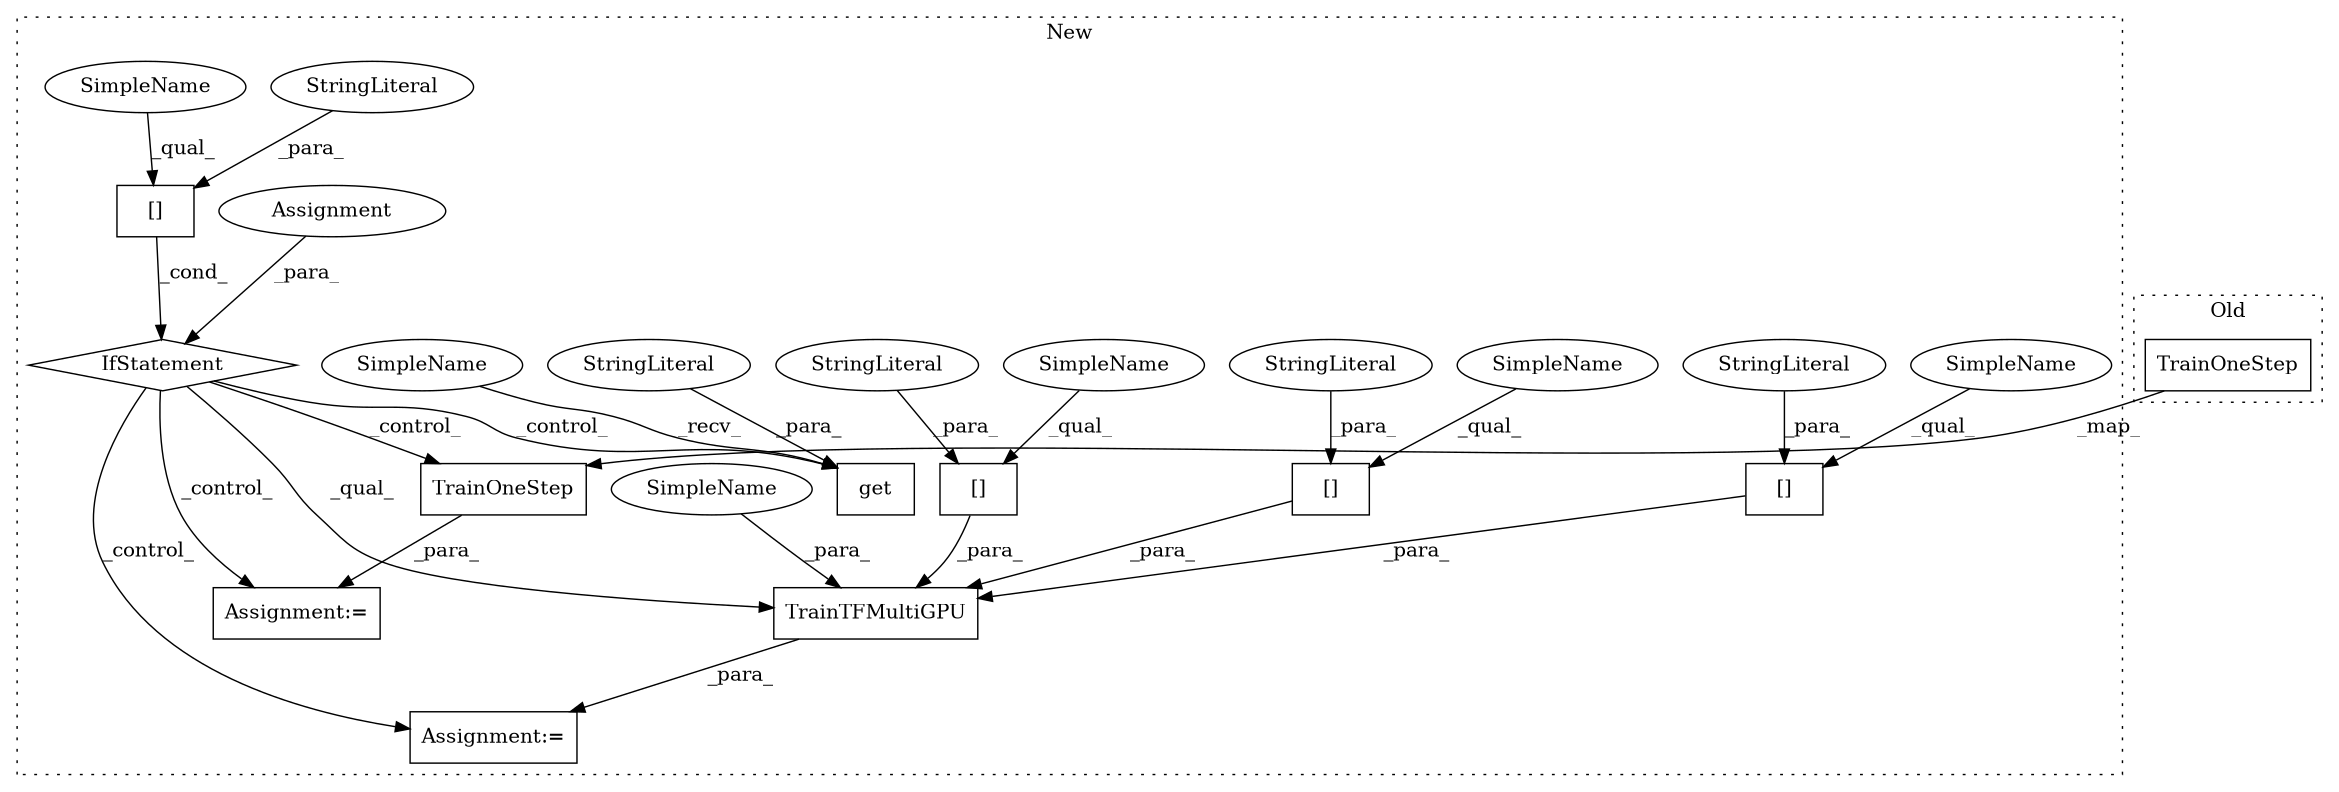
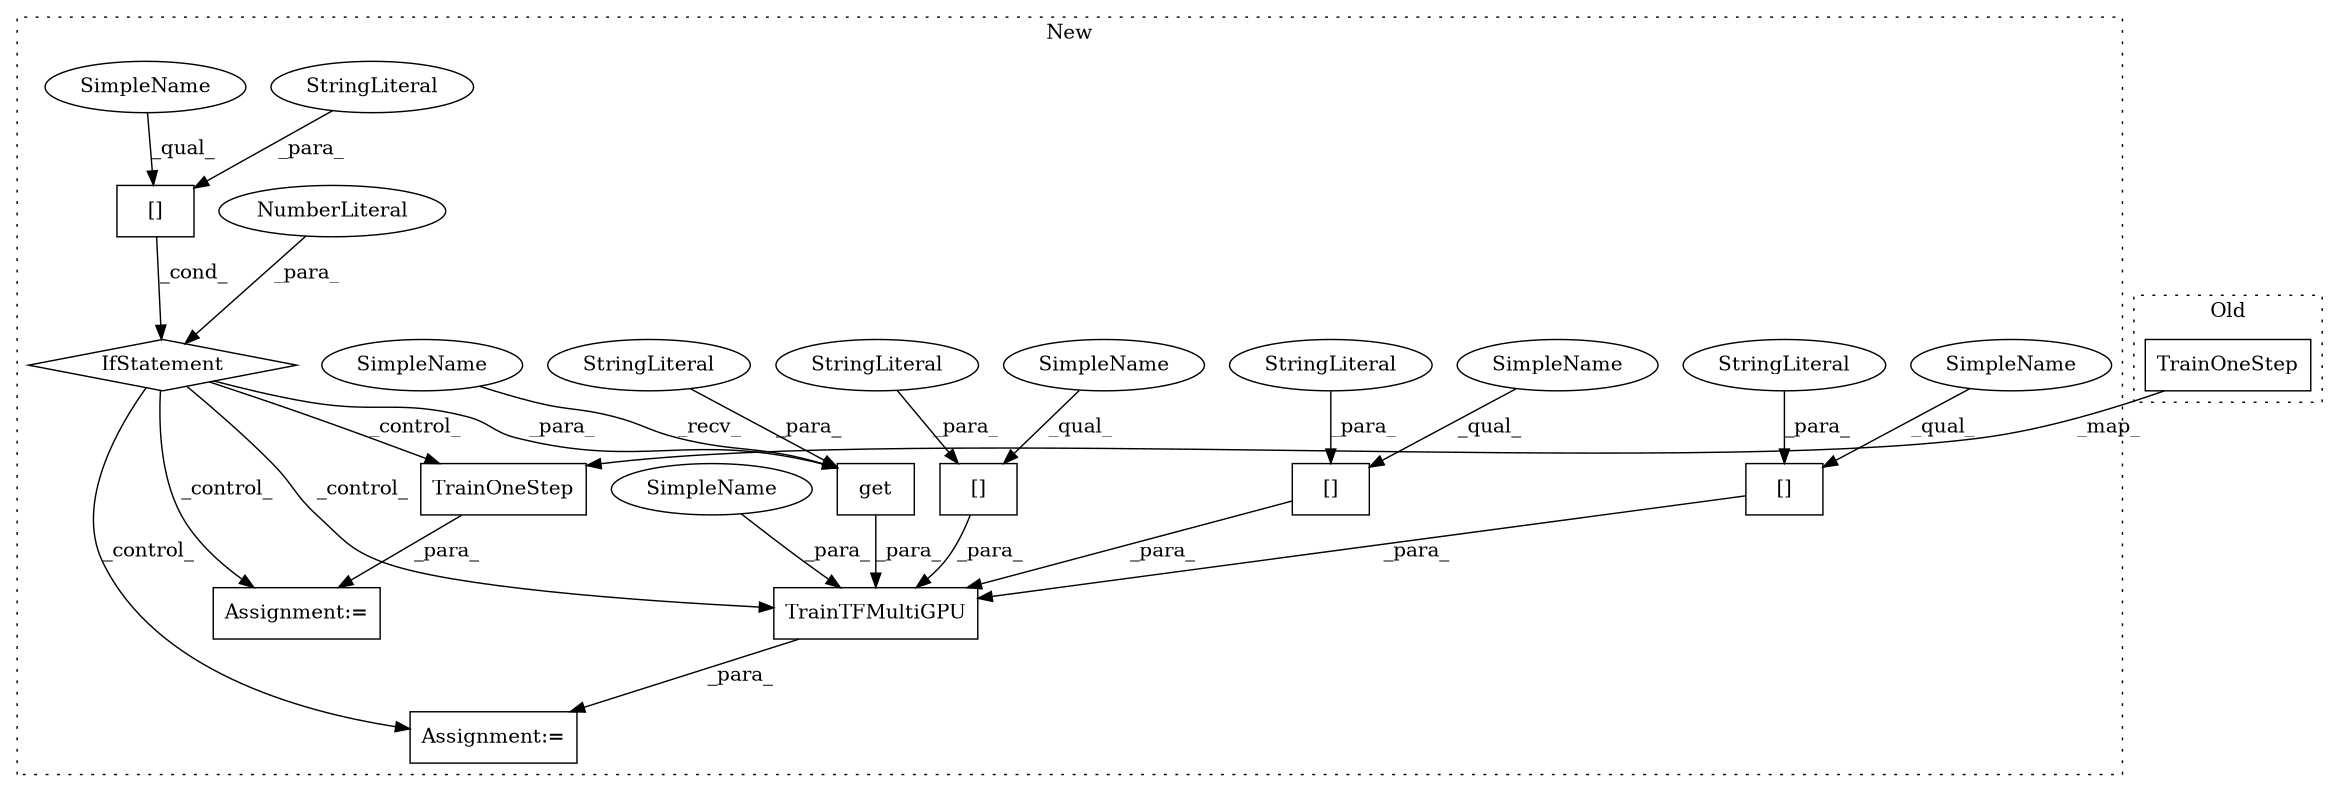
(332, 211) -> (332, 211)
(562, 427) -> (562, 427)
(362, 489) -> (362, 489)
none -> (876, 544)
